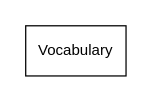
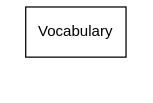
(76, 51) -> (76, 32)
